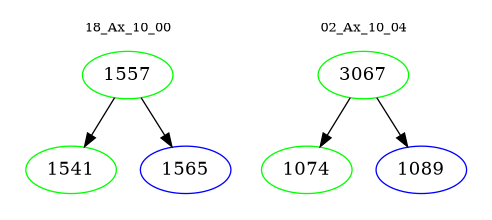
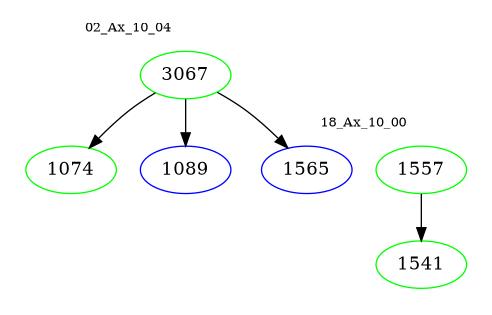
(153, 116) -> (260, 121)
